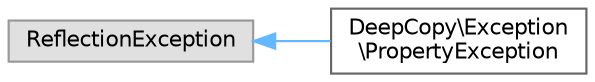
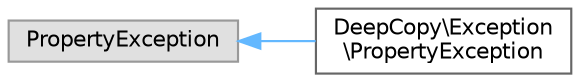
(131, 41) -> (123, 41)
